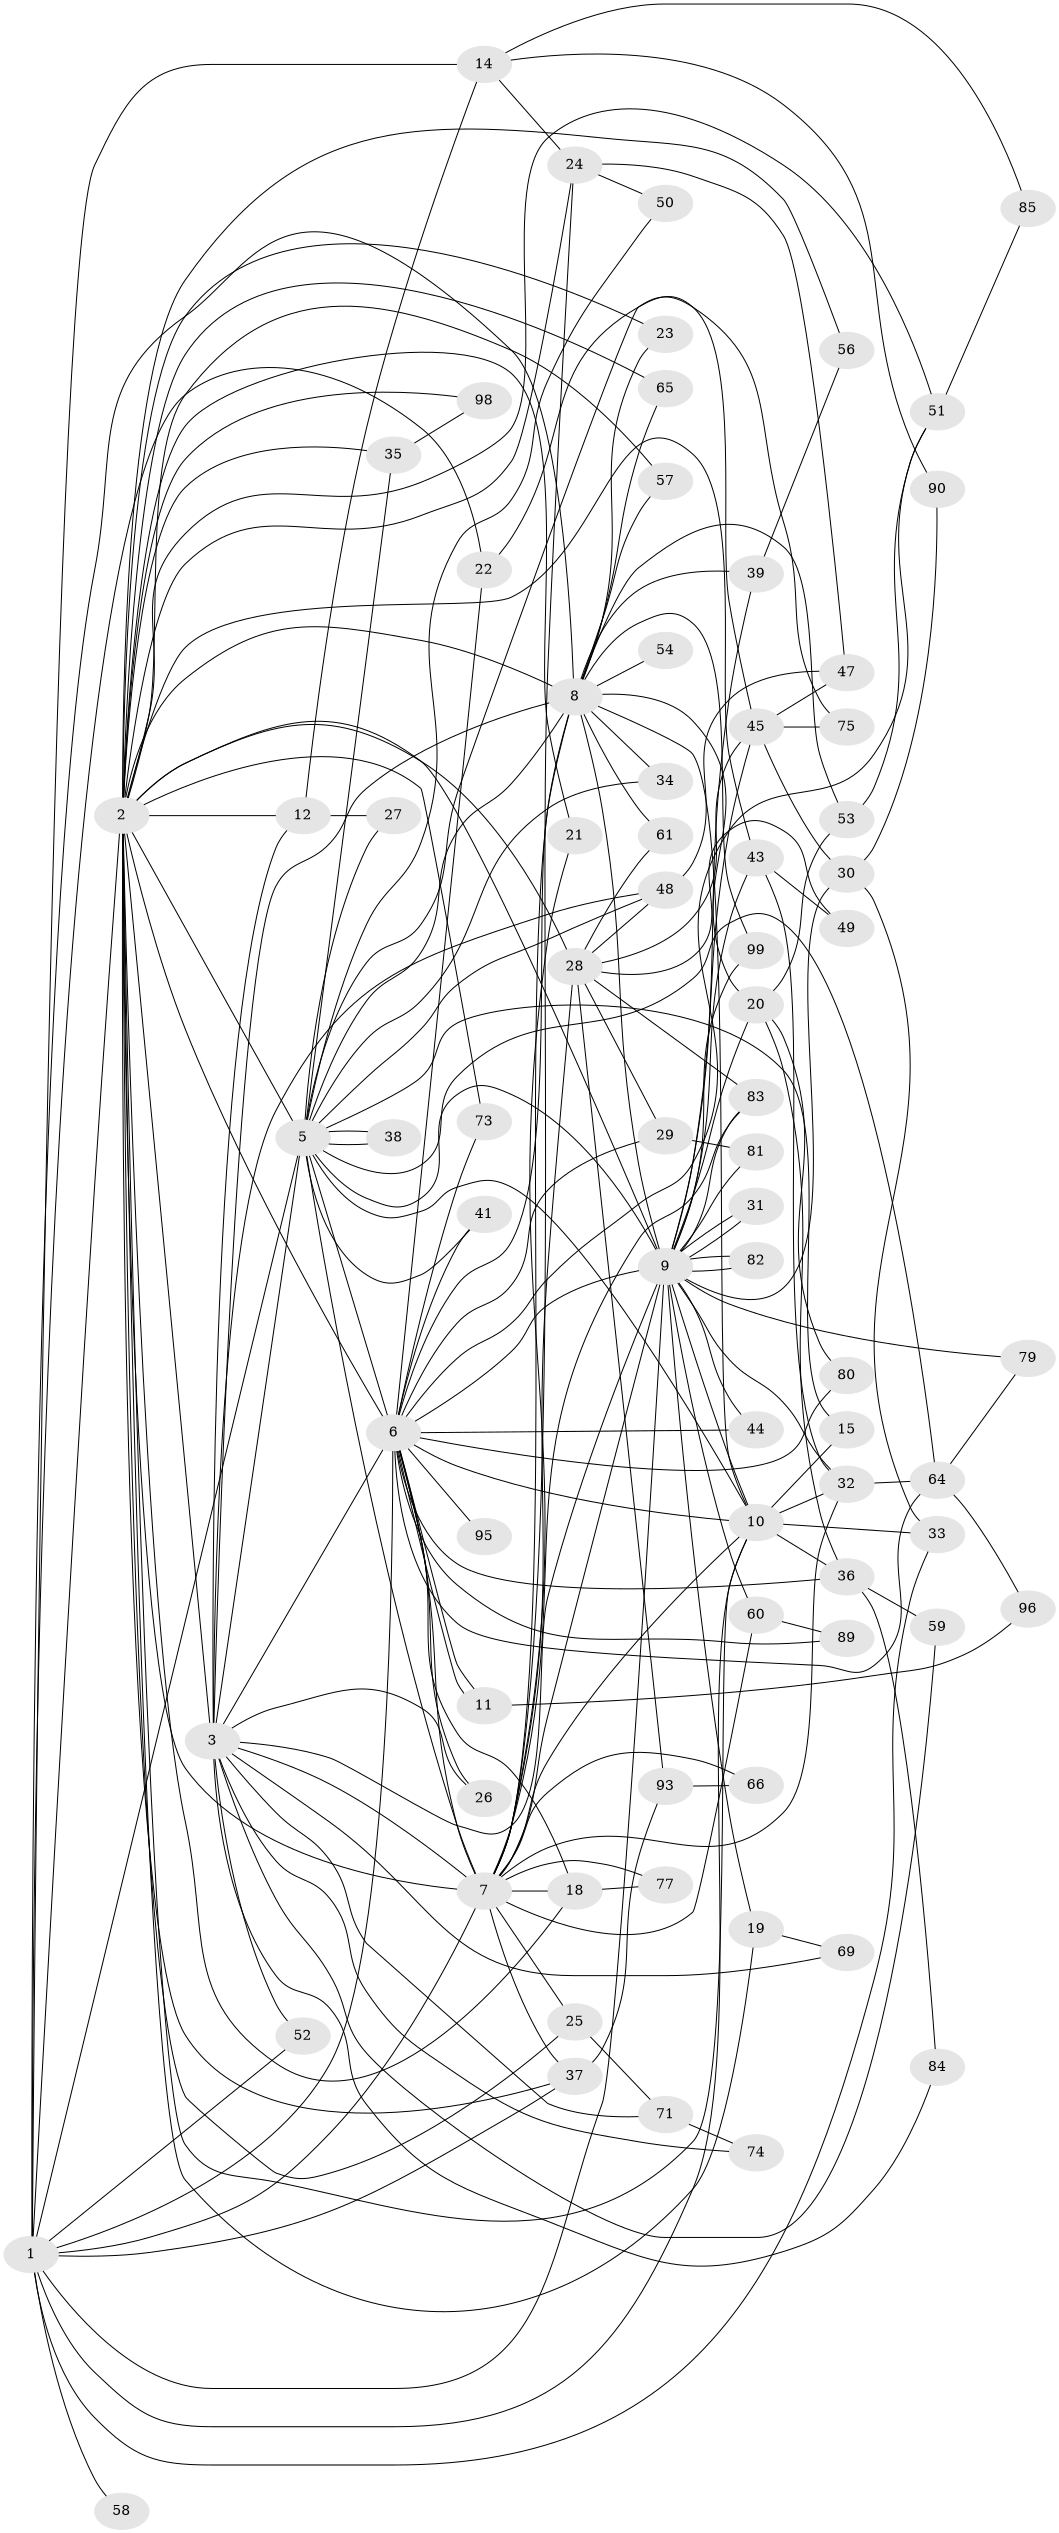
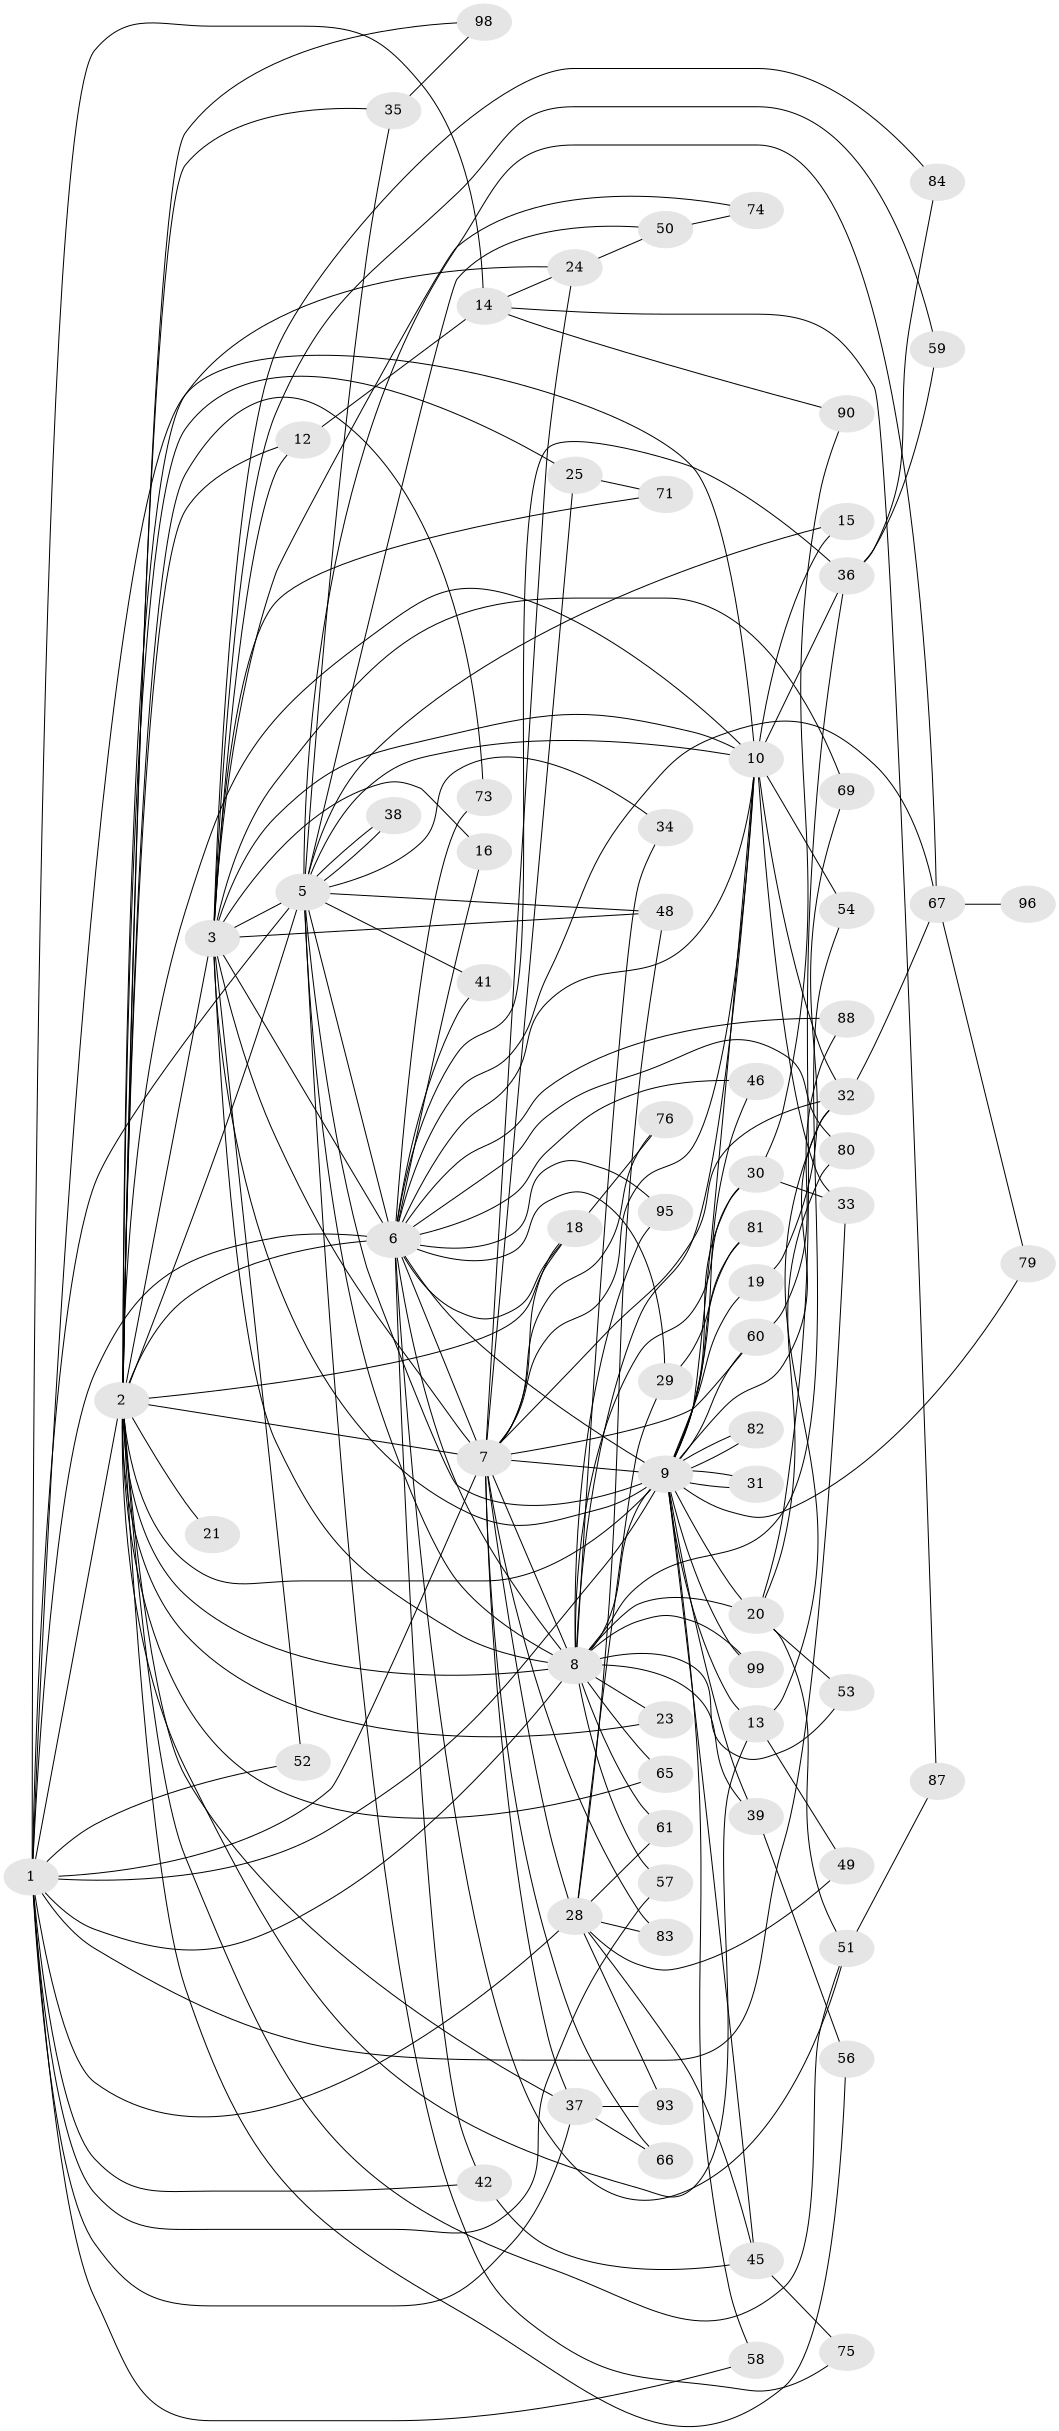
(1028, 208) -> (937, 1781)
(232, 346) -> (322, 2229)
(484, 570) -> (484, 2183)
(897, 617) -> (807, 1779)
(847, 673) -> none
none -> (438, 737)
(448, 781) -> (250, 2110)
(793, 804) -> (627, 1376)
(394, 816) -> none
none -> (800, 832)
(756, 858) -> (756, 1724)
(710, 1181) -> (701, 1919)
none -> (602, 1358)
(538, 1365) -> none
(756, 1430) -> (756, 1081)
(937, 1480) -> (937, 904)
(376, 1519) -> none
(847, 1638) -> (847, 1019)
(484, 1706) -> none
(711, 1786) -> (620, 2134)
(484, 1798) -> (484, 852)
(666, 1885) -> (666, 1120)
(167, 2089) -> none
(711, 2134) -> (711, 220)
